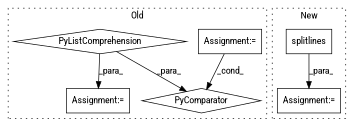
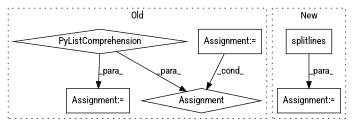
(201, 101) -> (201, 101)
